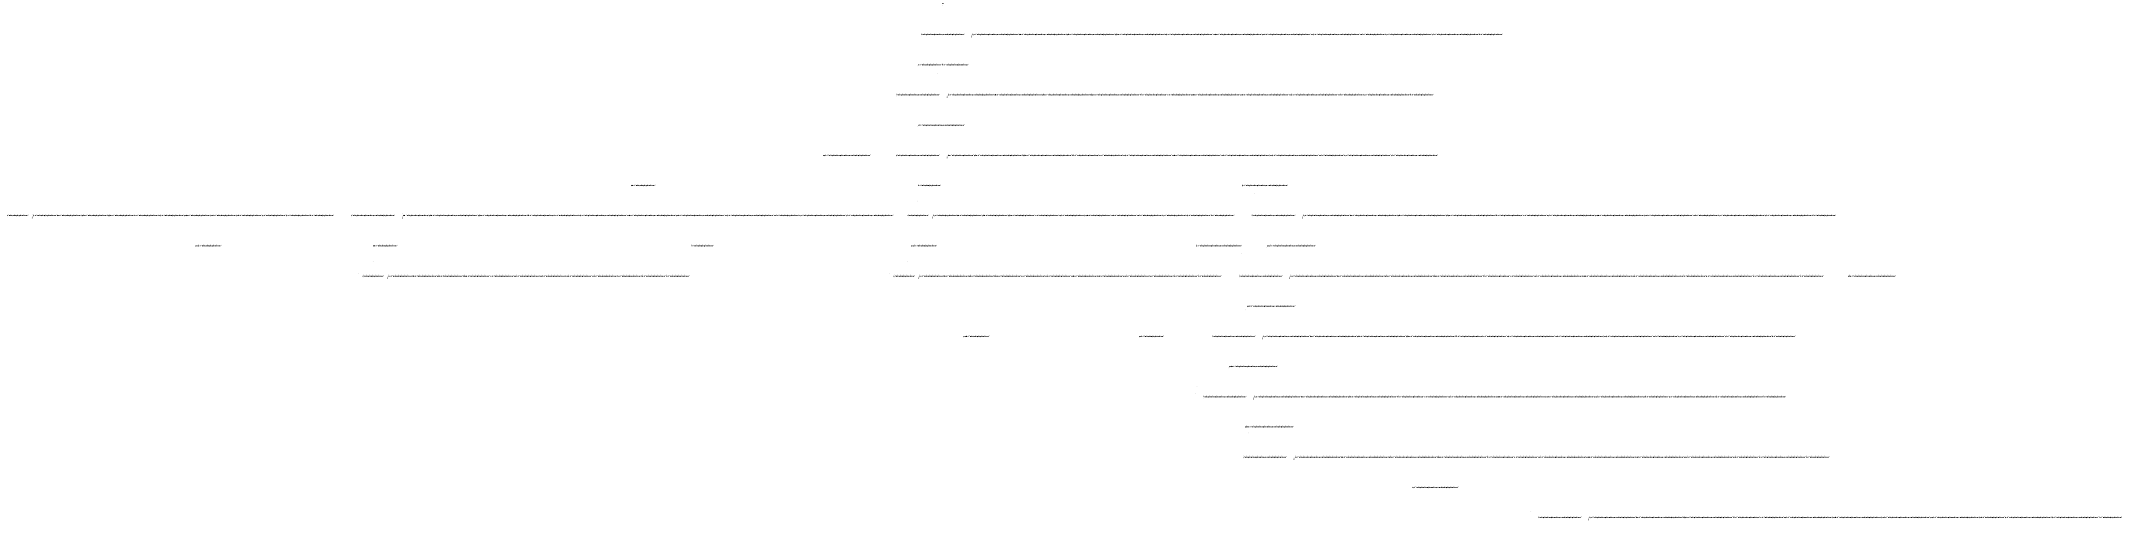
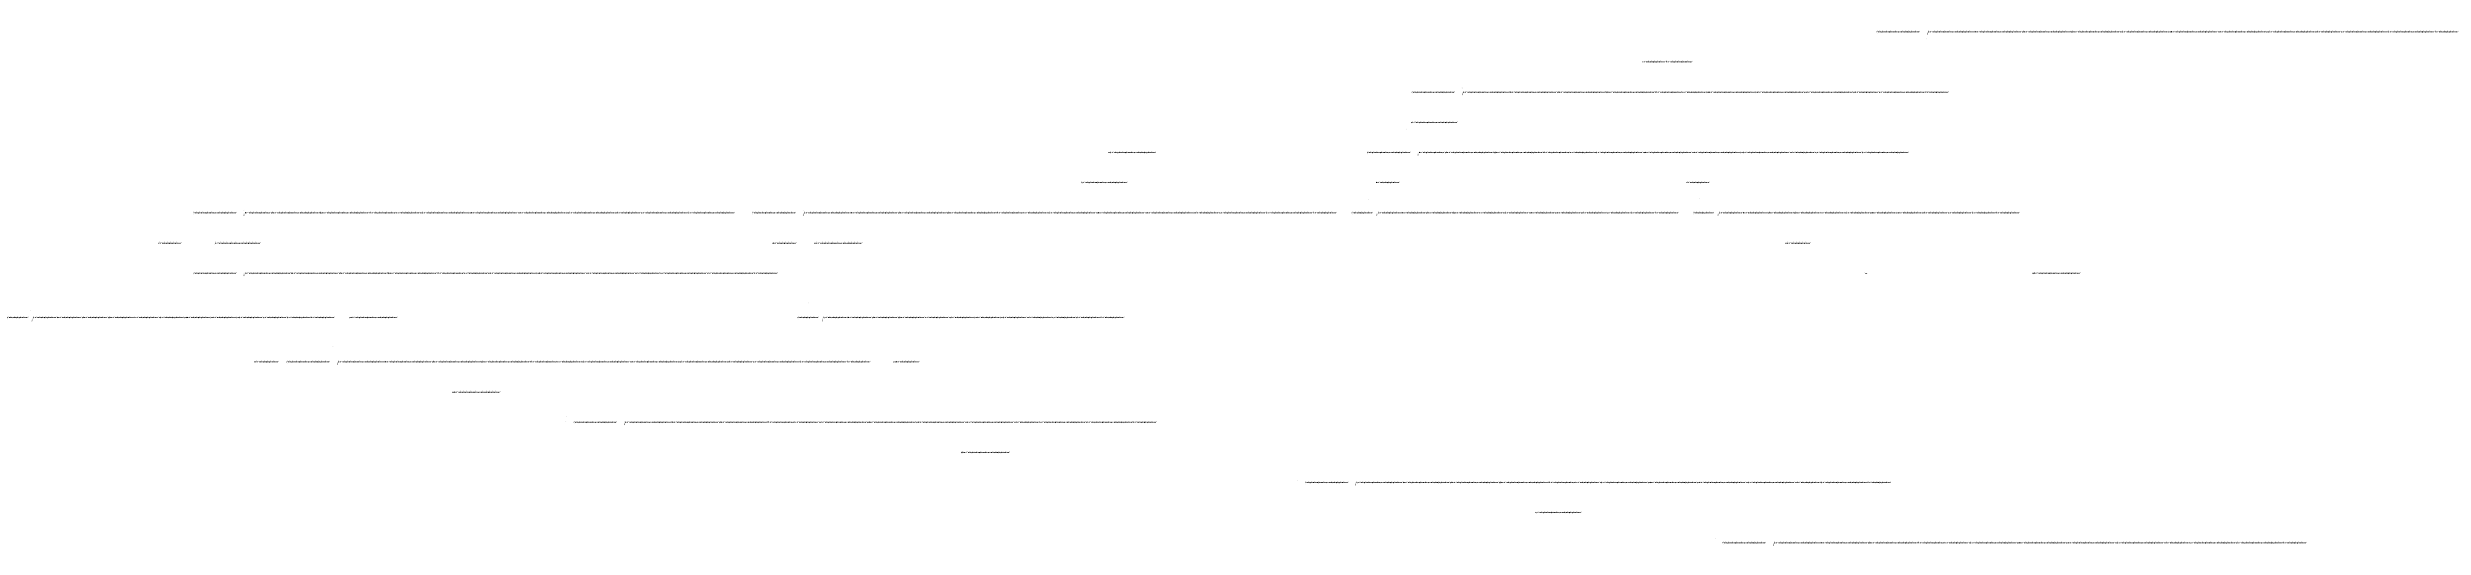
(195, 246) -> none
(911, 246) -> (1791, 245)
